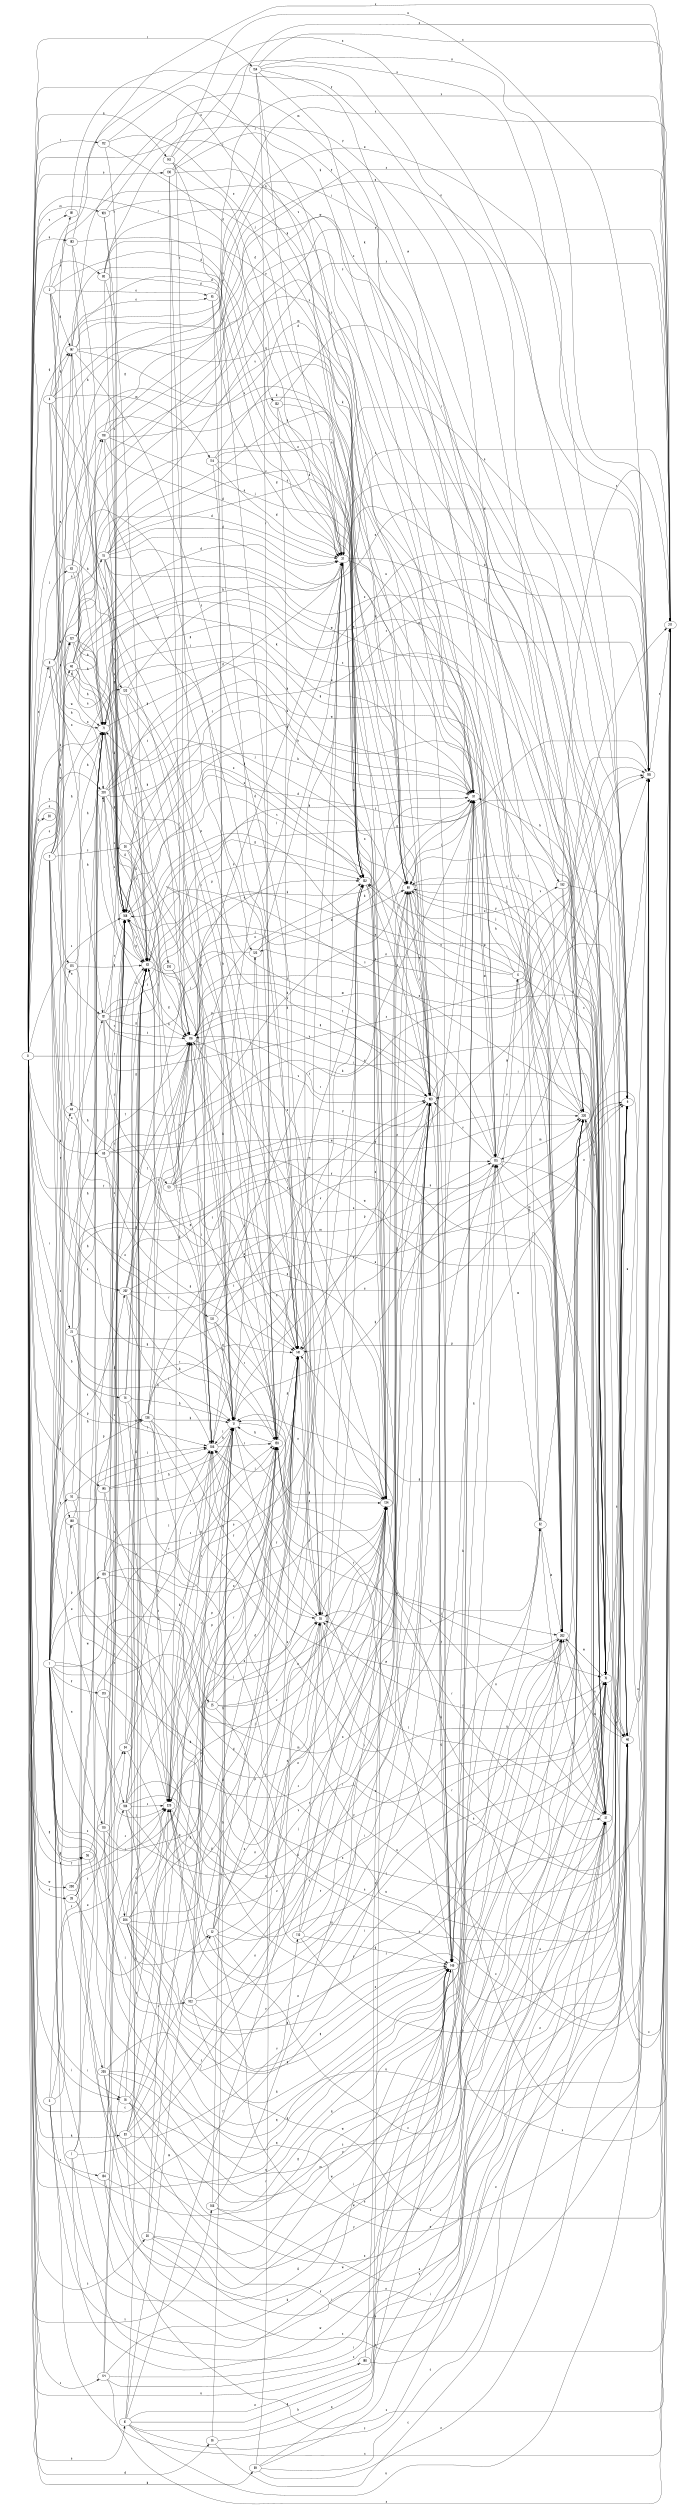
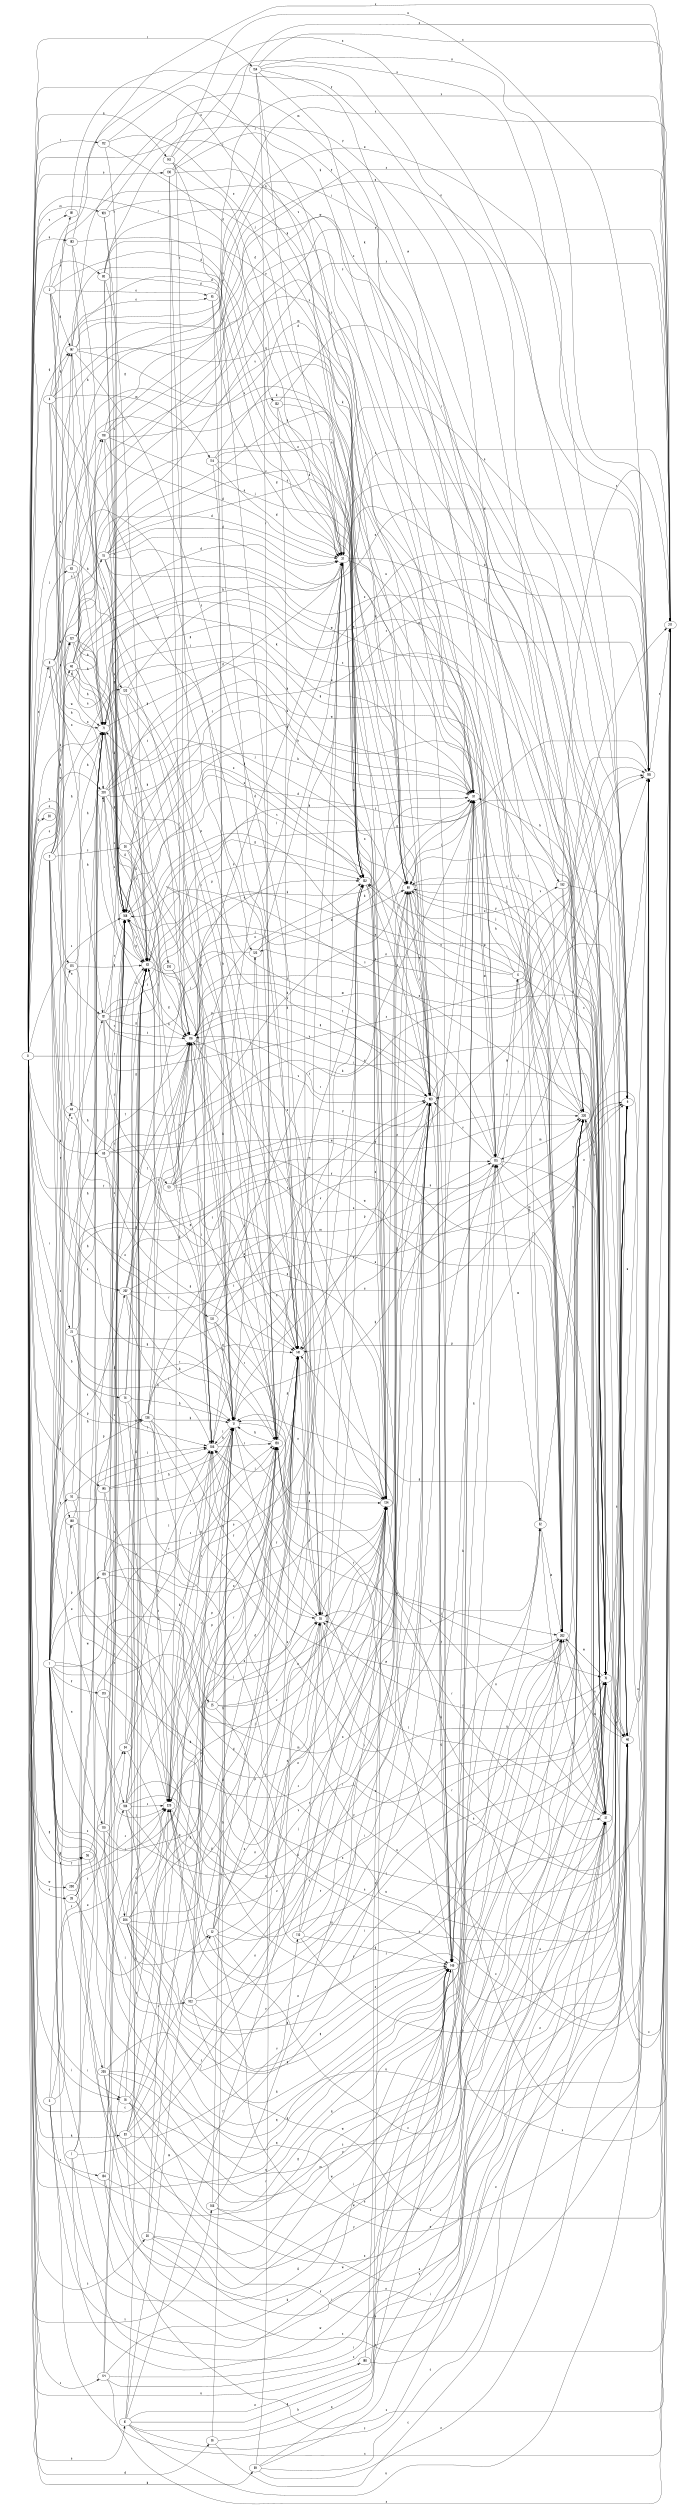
(118, 726) -> (114, 564)
none -> (566, 1377)
